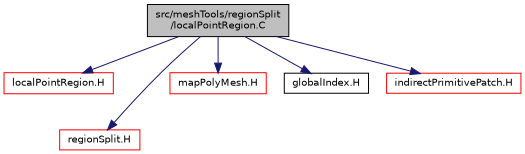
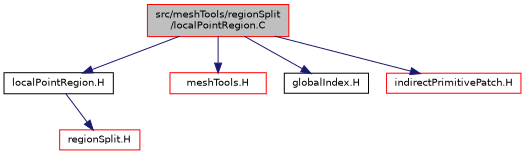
(218, 21) -> (218, 21)
(156, 78) -> (76, 108)
(59, 83) -> (59, 83)
(218, 83) -> (218, 83)
